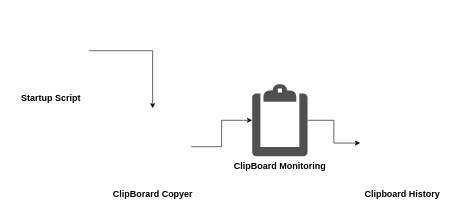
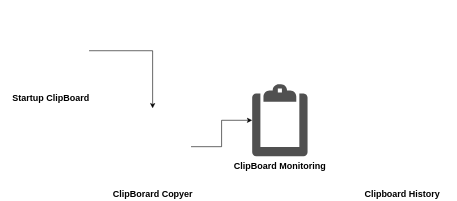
(51, 98) -> (51, 98)
(333, 120) -> none
